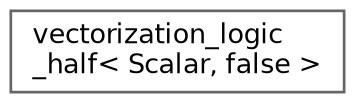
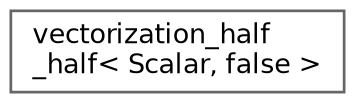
(177, 51) -> (177, 51)
